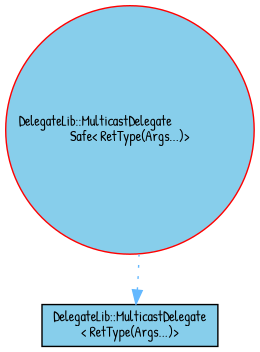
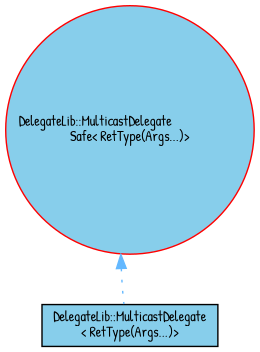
(138, 272) -> (122, 286)
